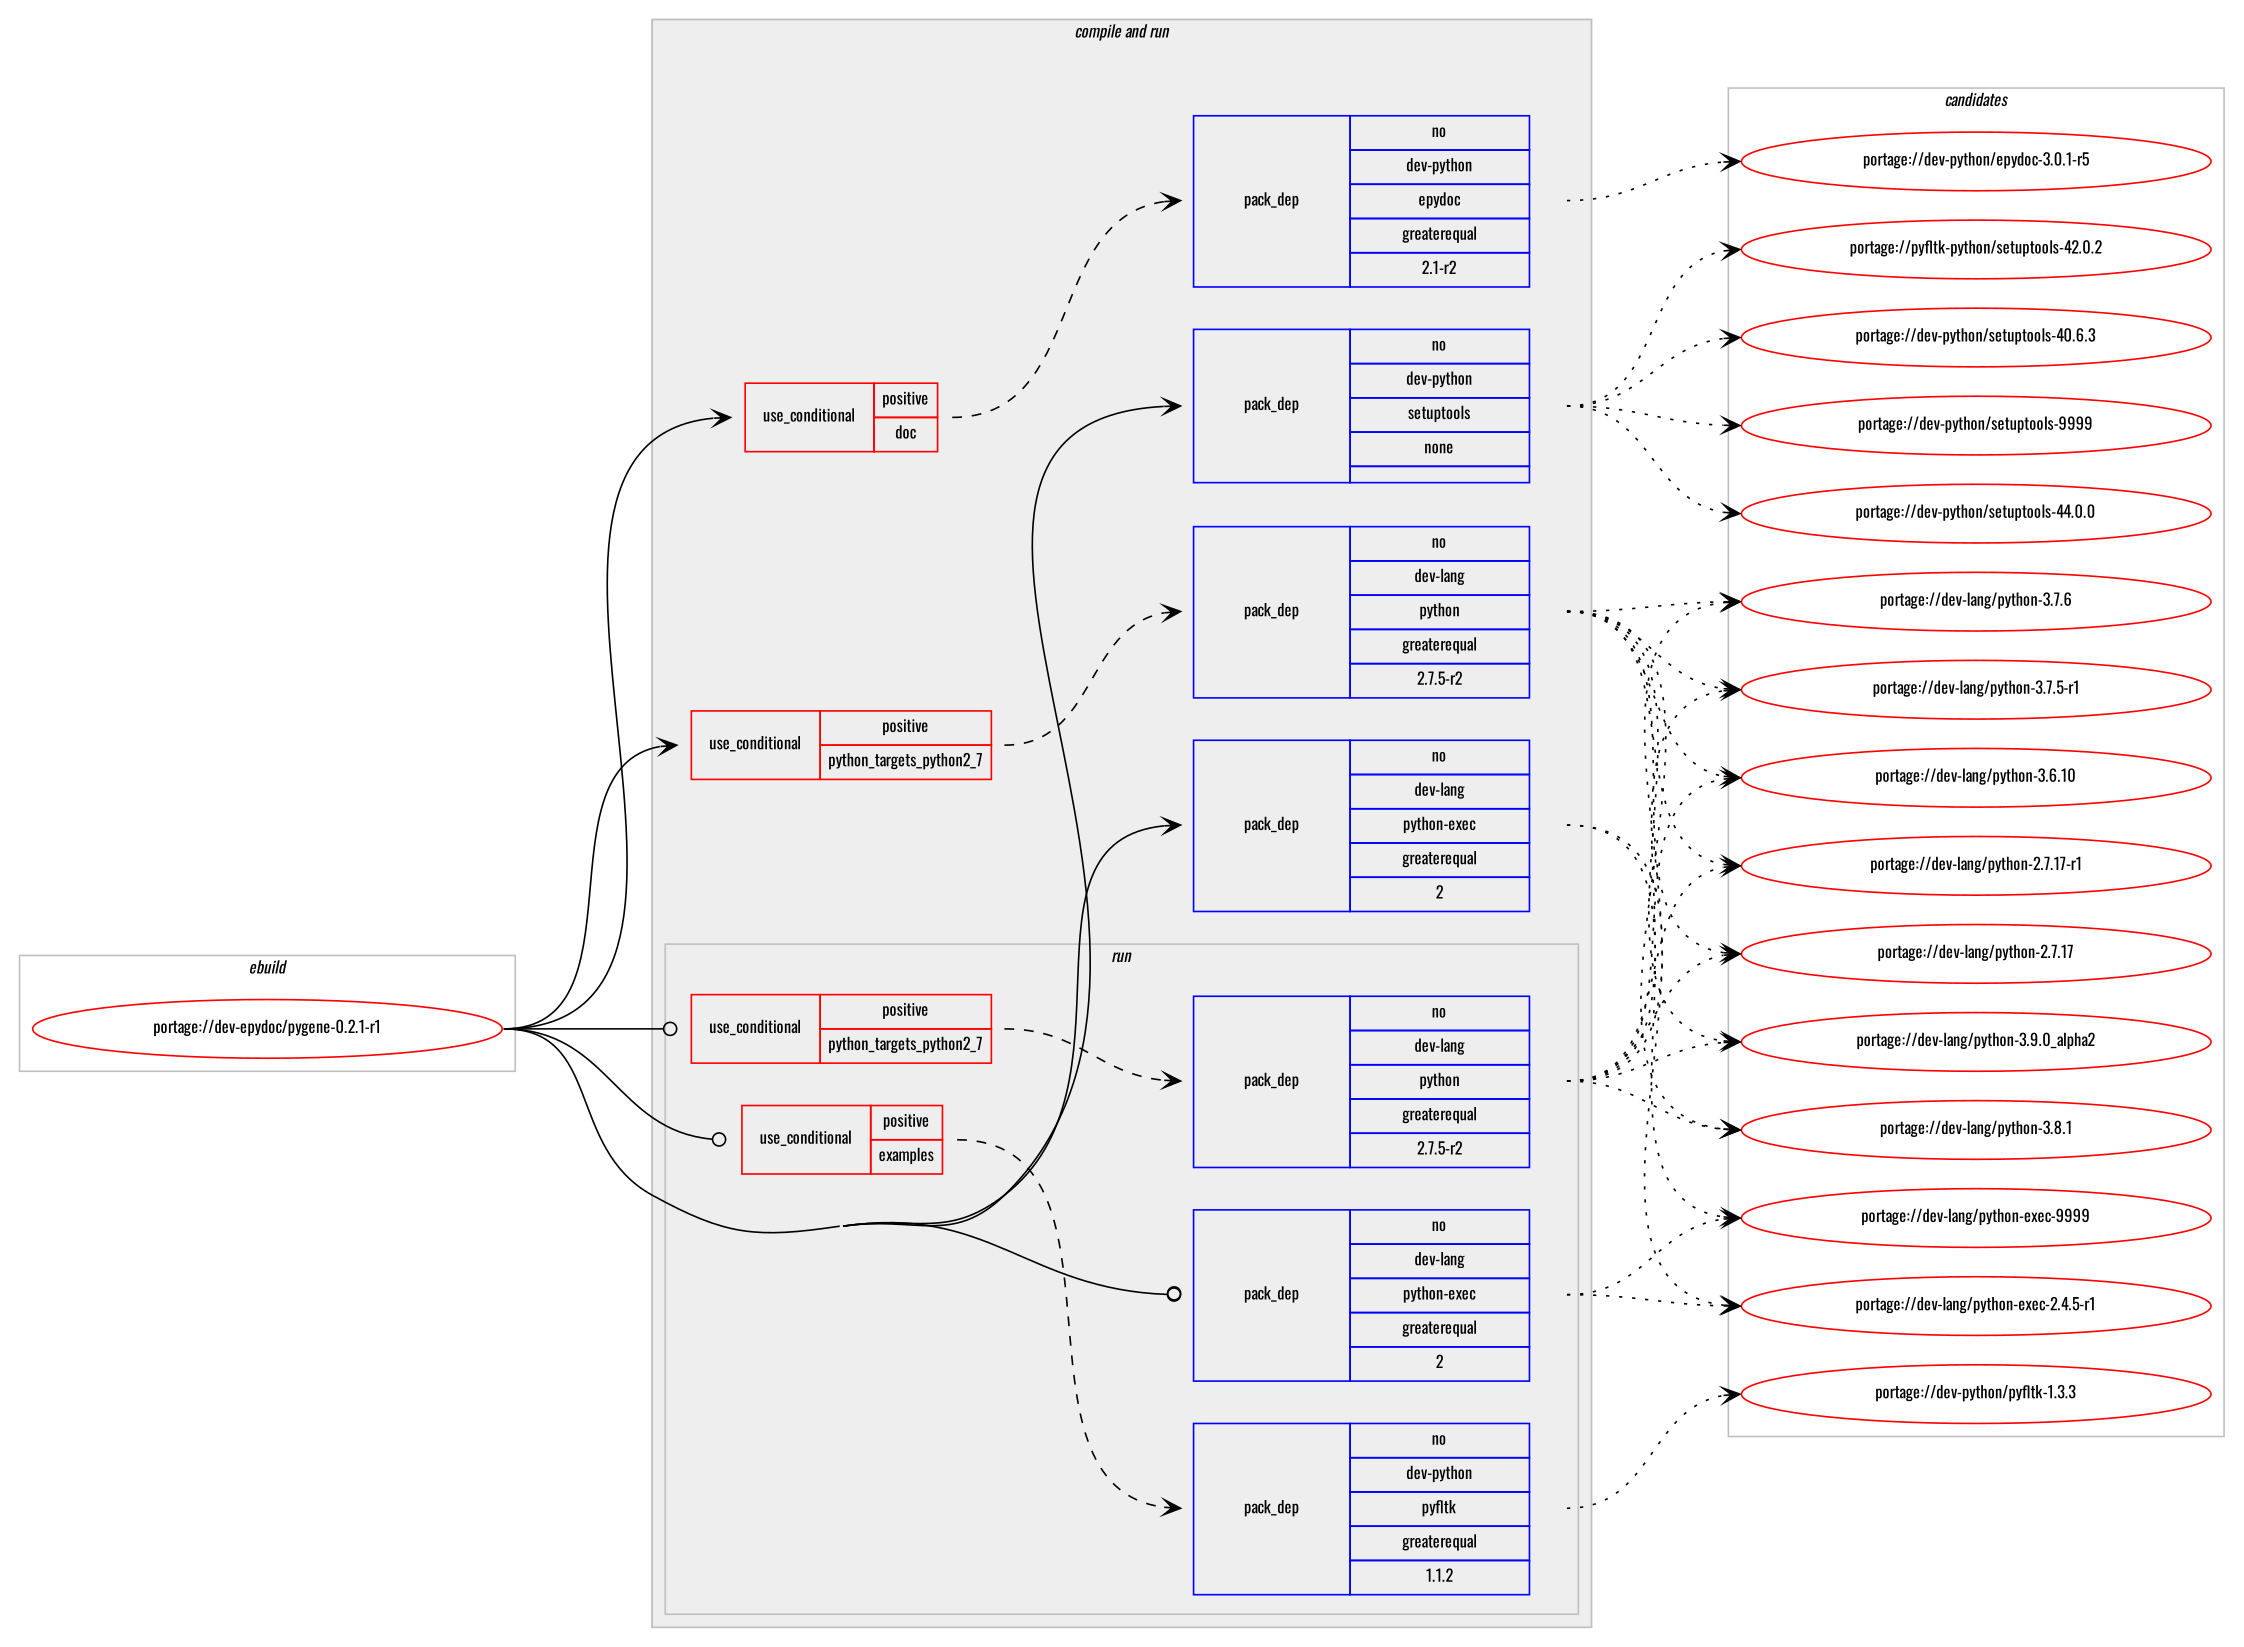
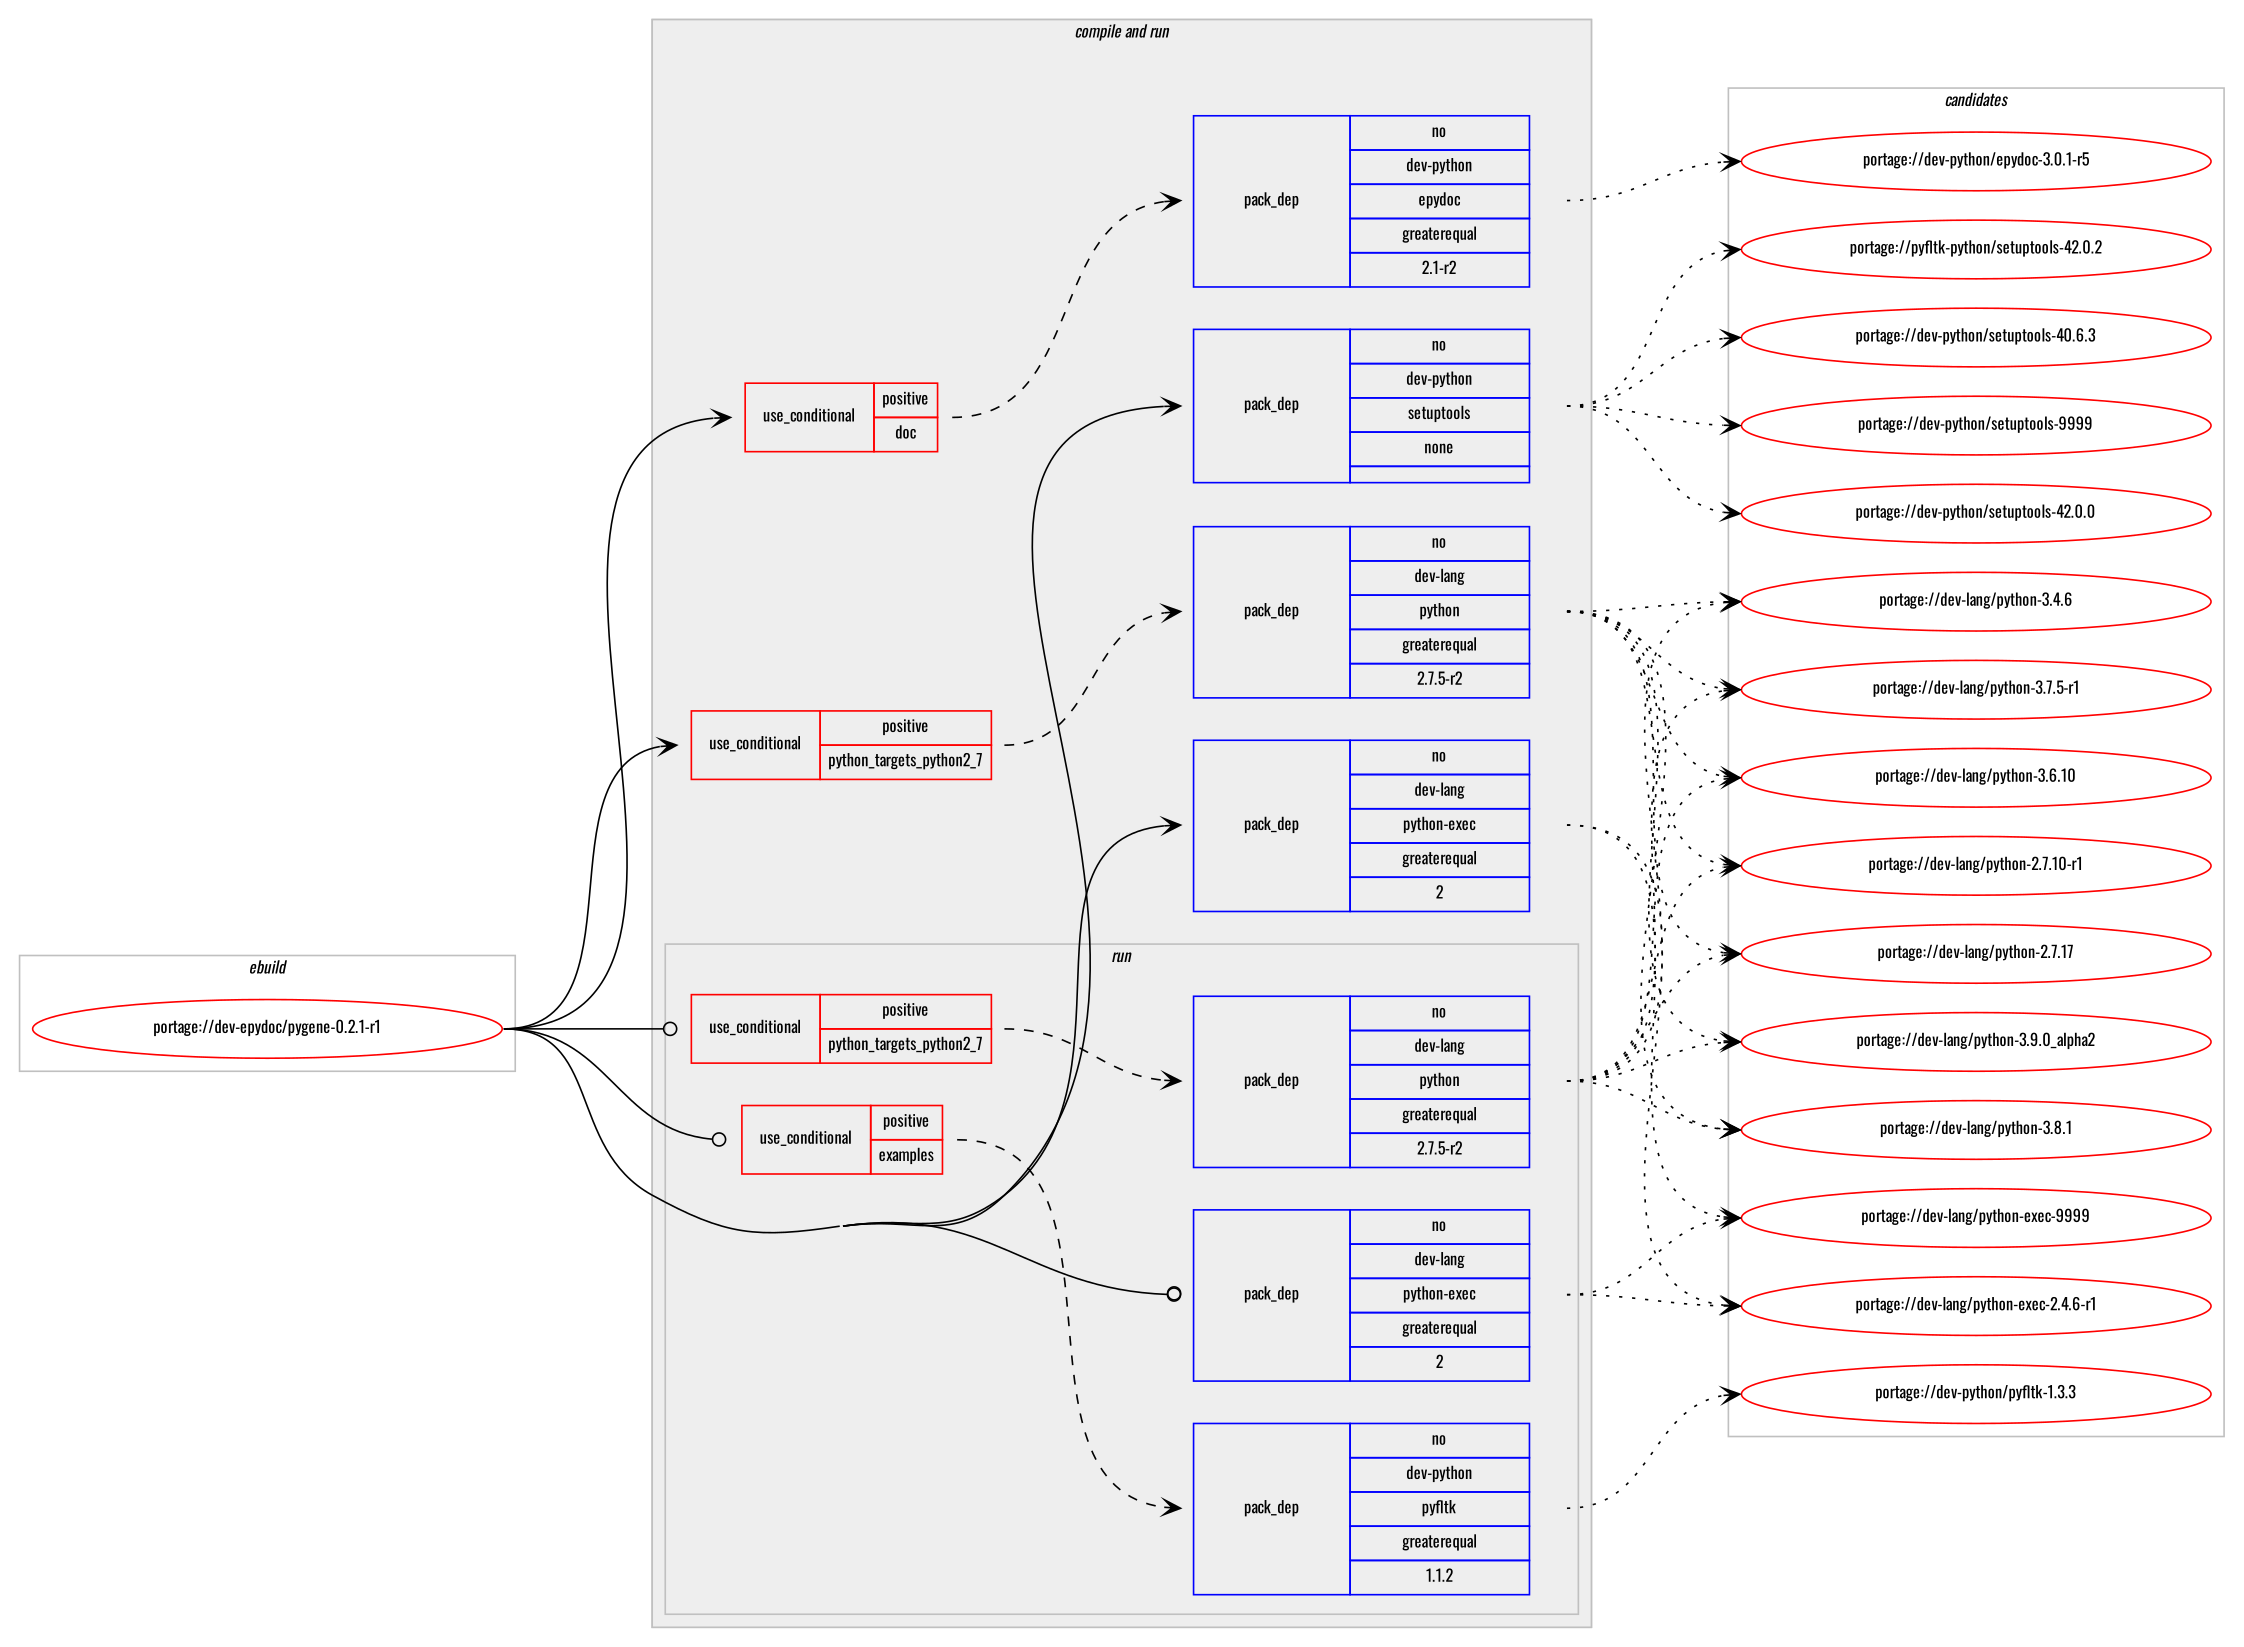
(1976, 514) -> (1976, 514)
(1976, 602) -> (1976, 602)
(1976, 866) -> (1976, 866)
(1976, 1306) -> (1976, 1306)
